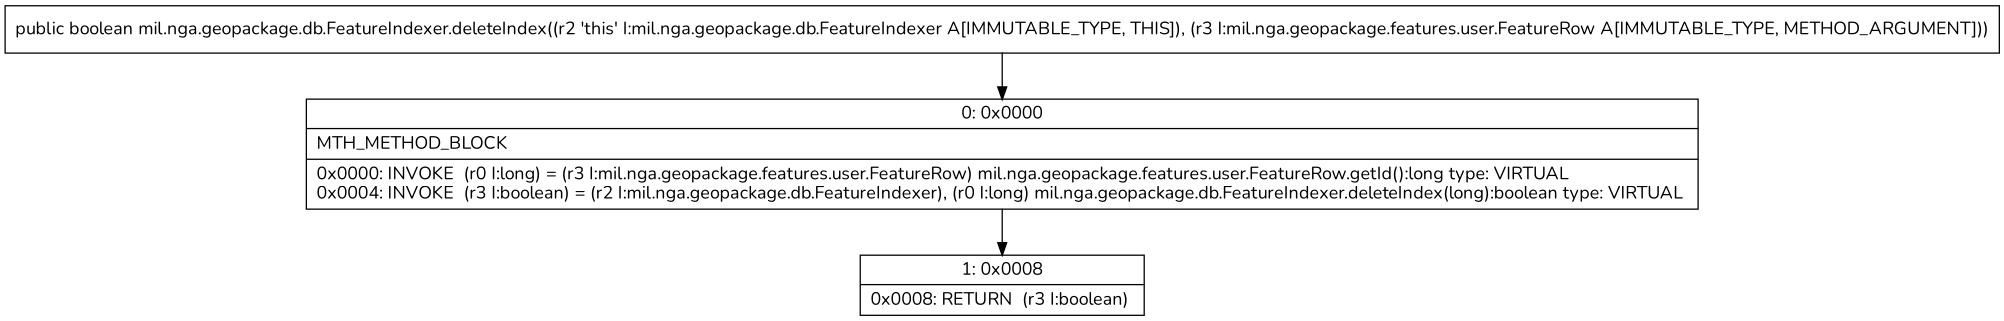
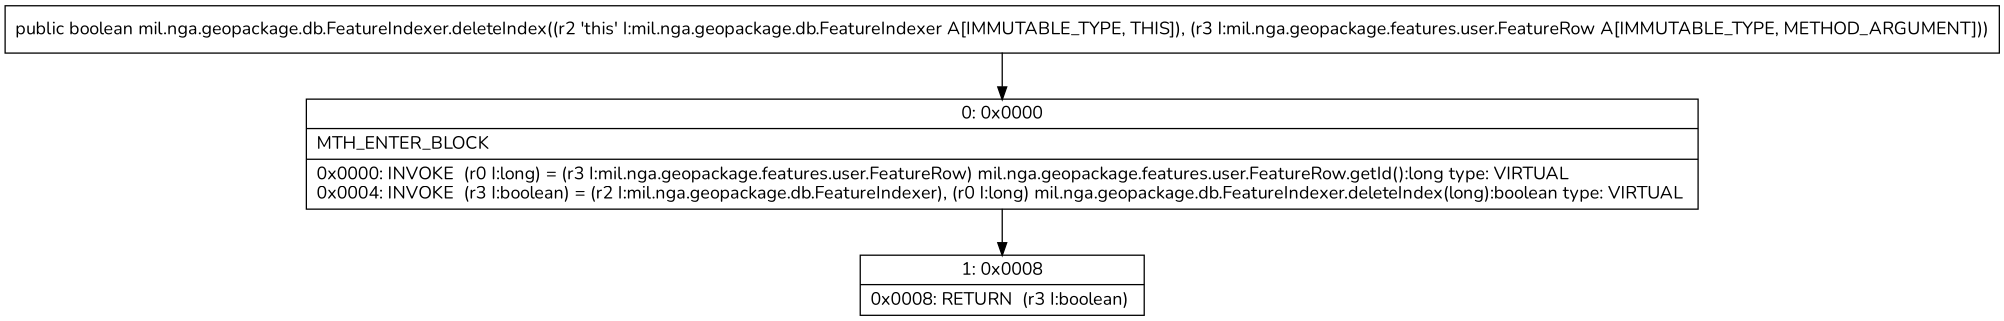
(413, 143) -> (404, 143)
